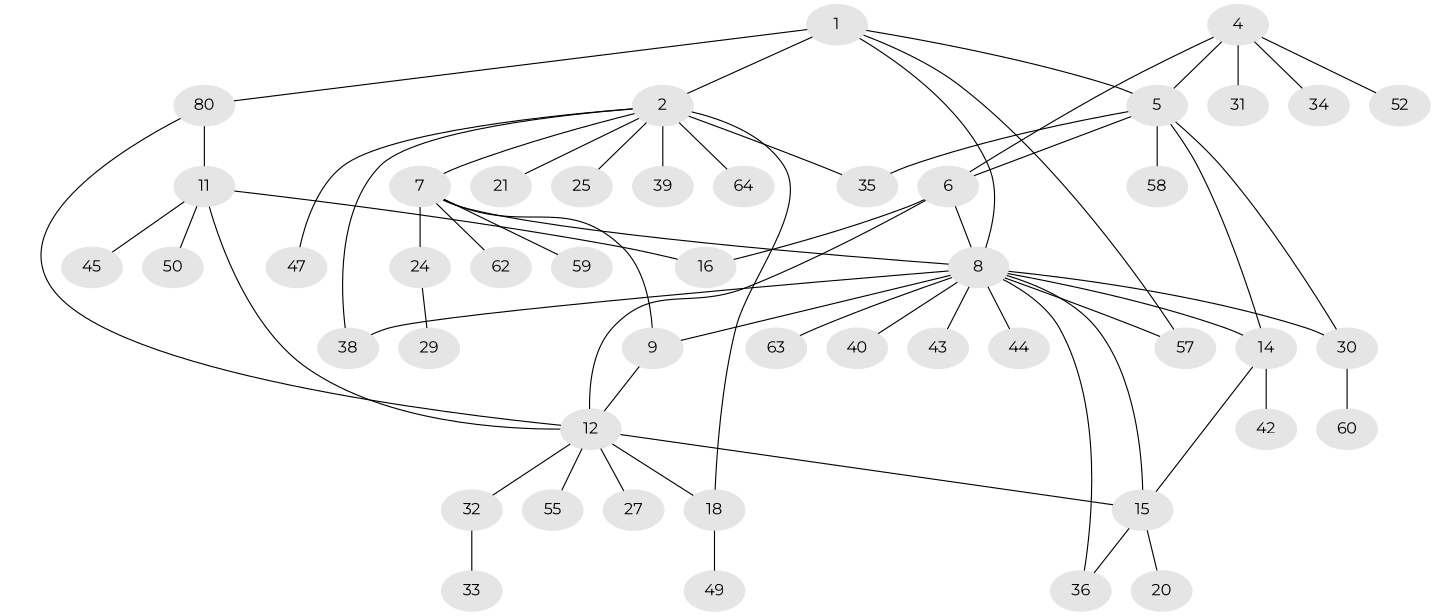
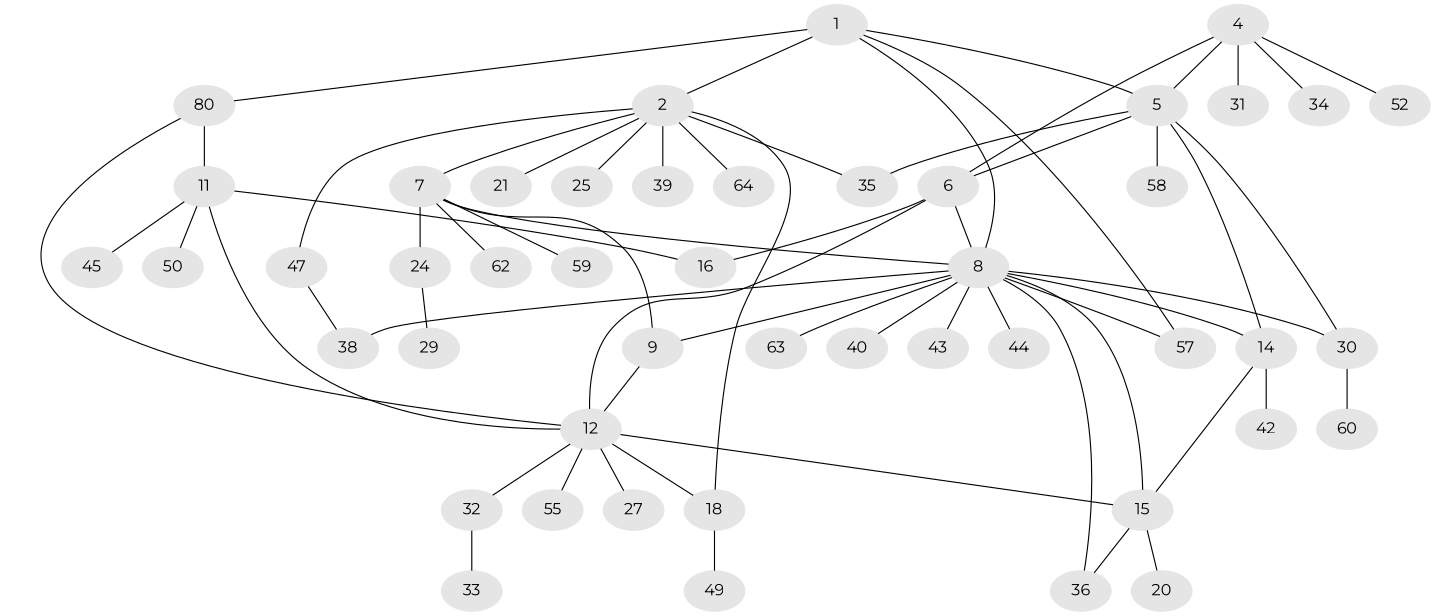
(420, 145) -> (322, 308)
